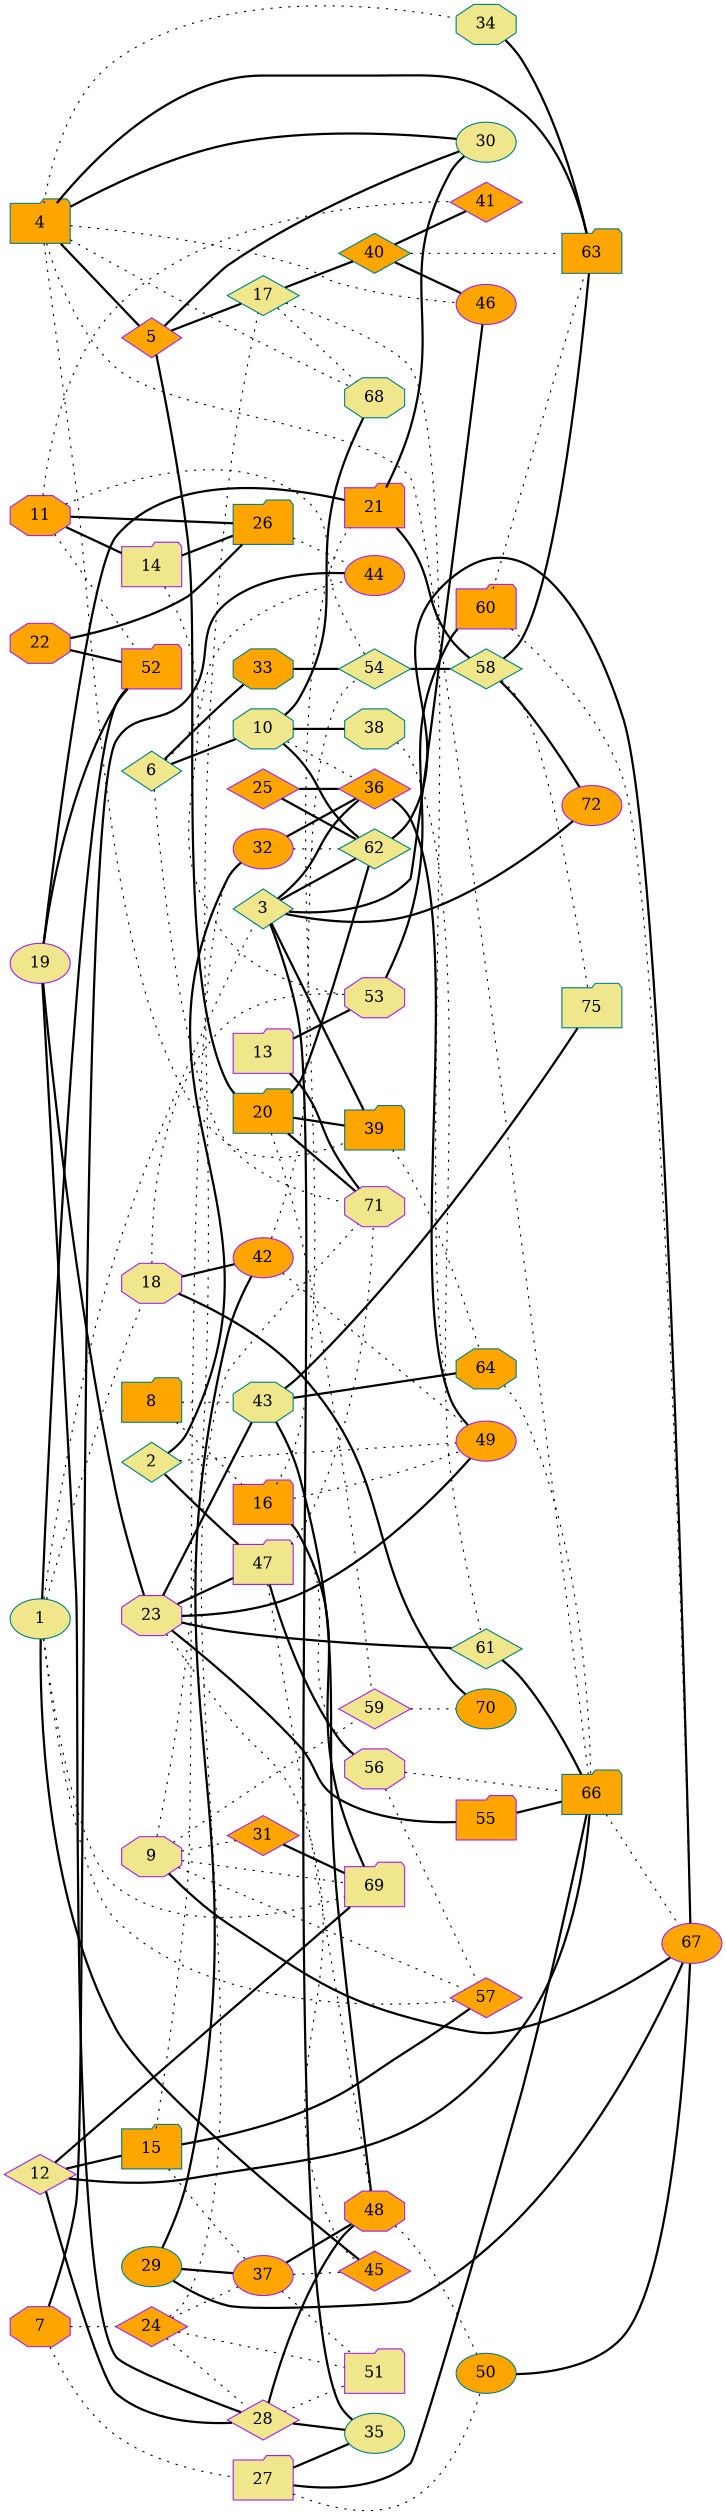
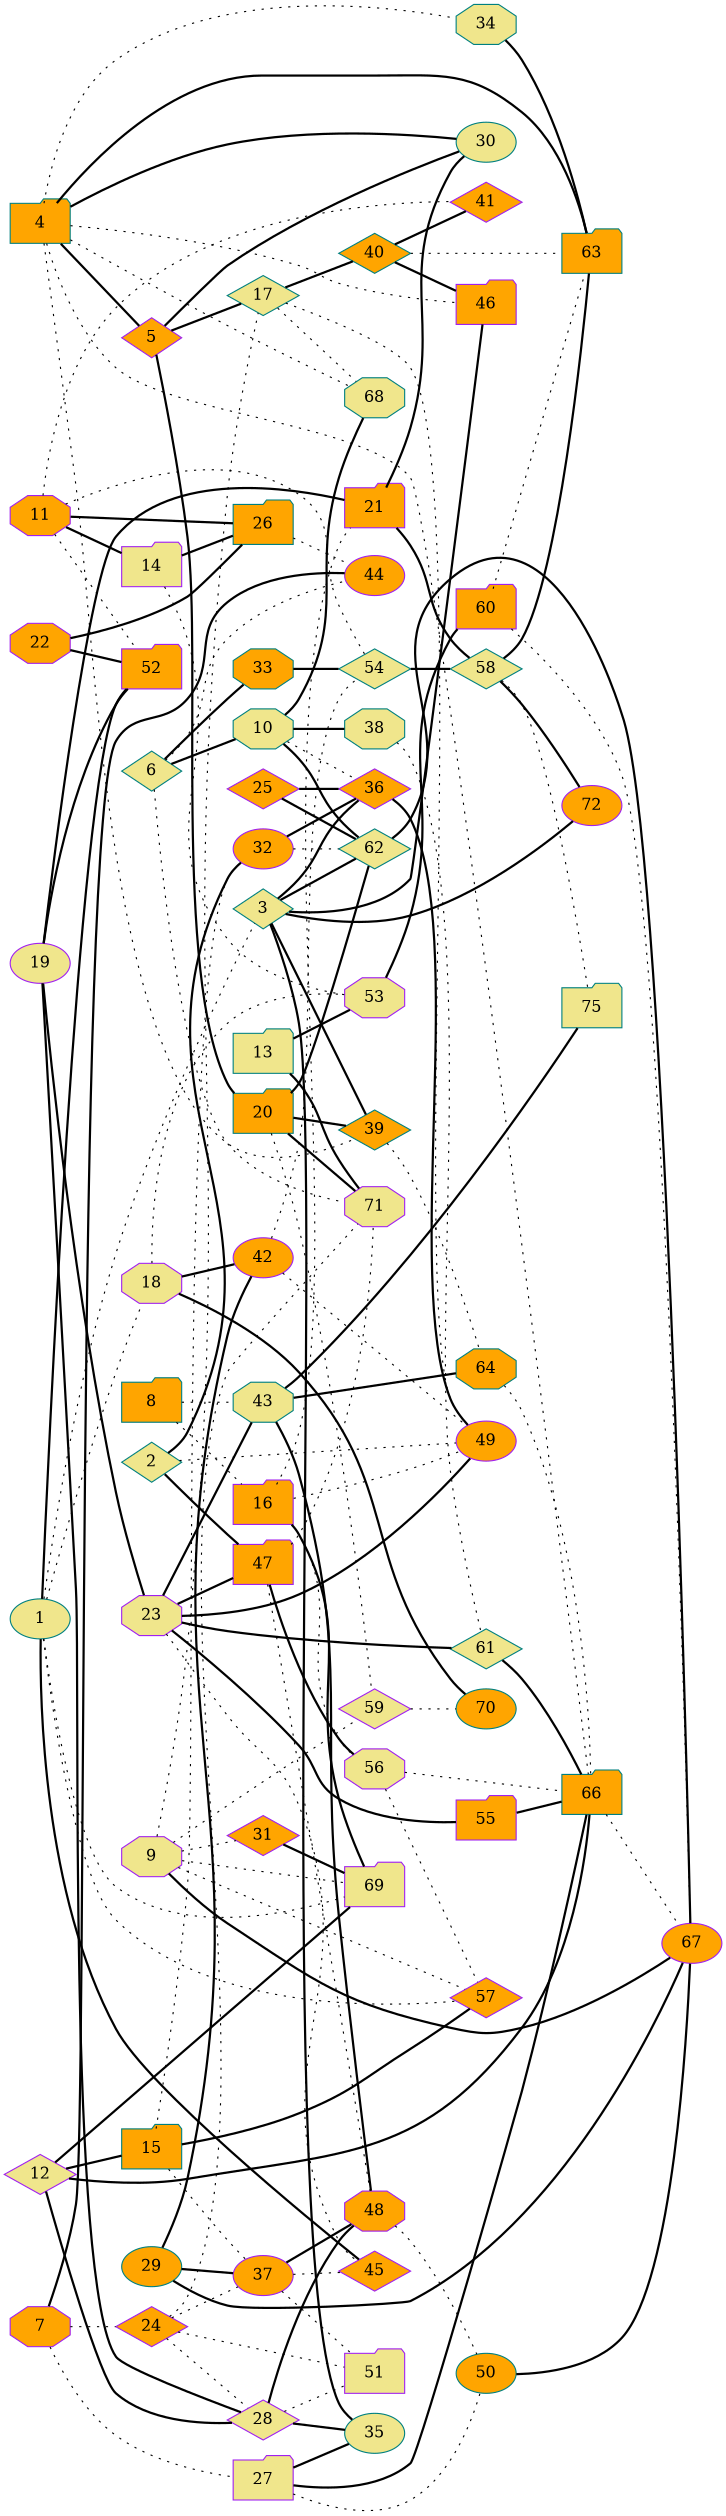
(486, 304) -> (486, 304)
(263, 1053) -> (263, 1053)
(375, 1130) -> (375, 1130)
(263, 1564) -> (263, 1564)
